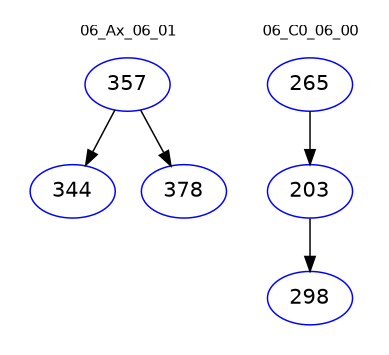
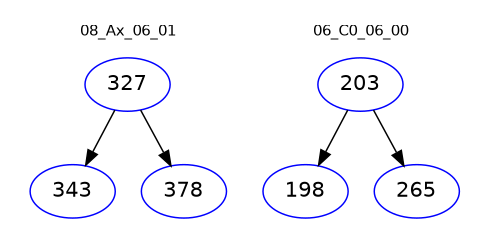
(128, 32) -> (128, 32)
(128, 85) -> (128, 85)
(310, 131) -> (385, 131)
(73, 191) -> (73, 191)
(310, 298) -> (306, 191)
